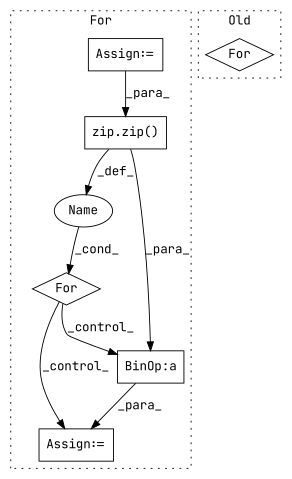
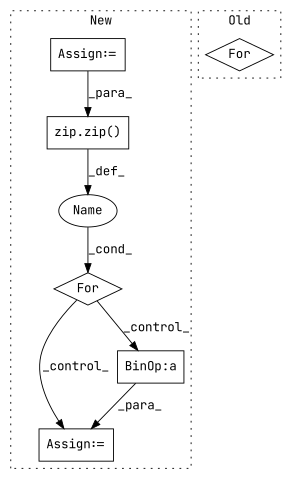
(101, 21) -> (101, 21)
(145, 245) -> none
